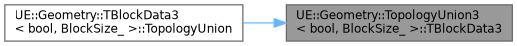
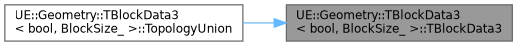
(399, 23) -> (399, 23)
